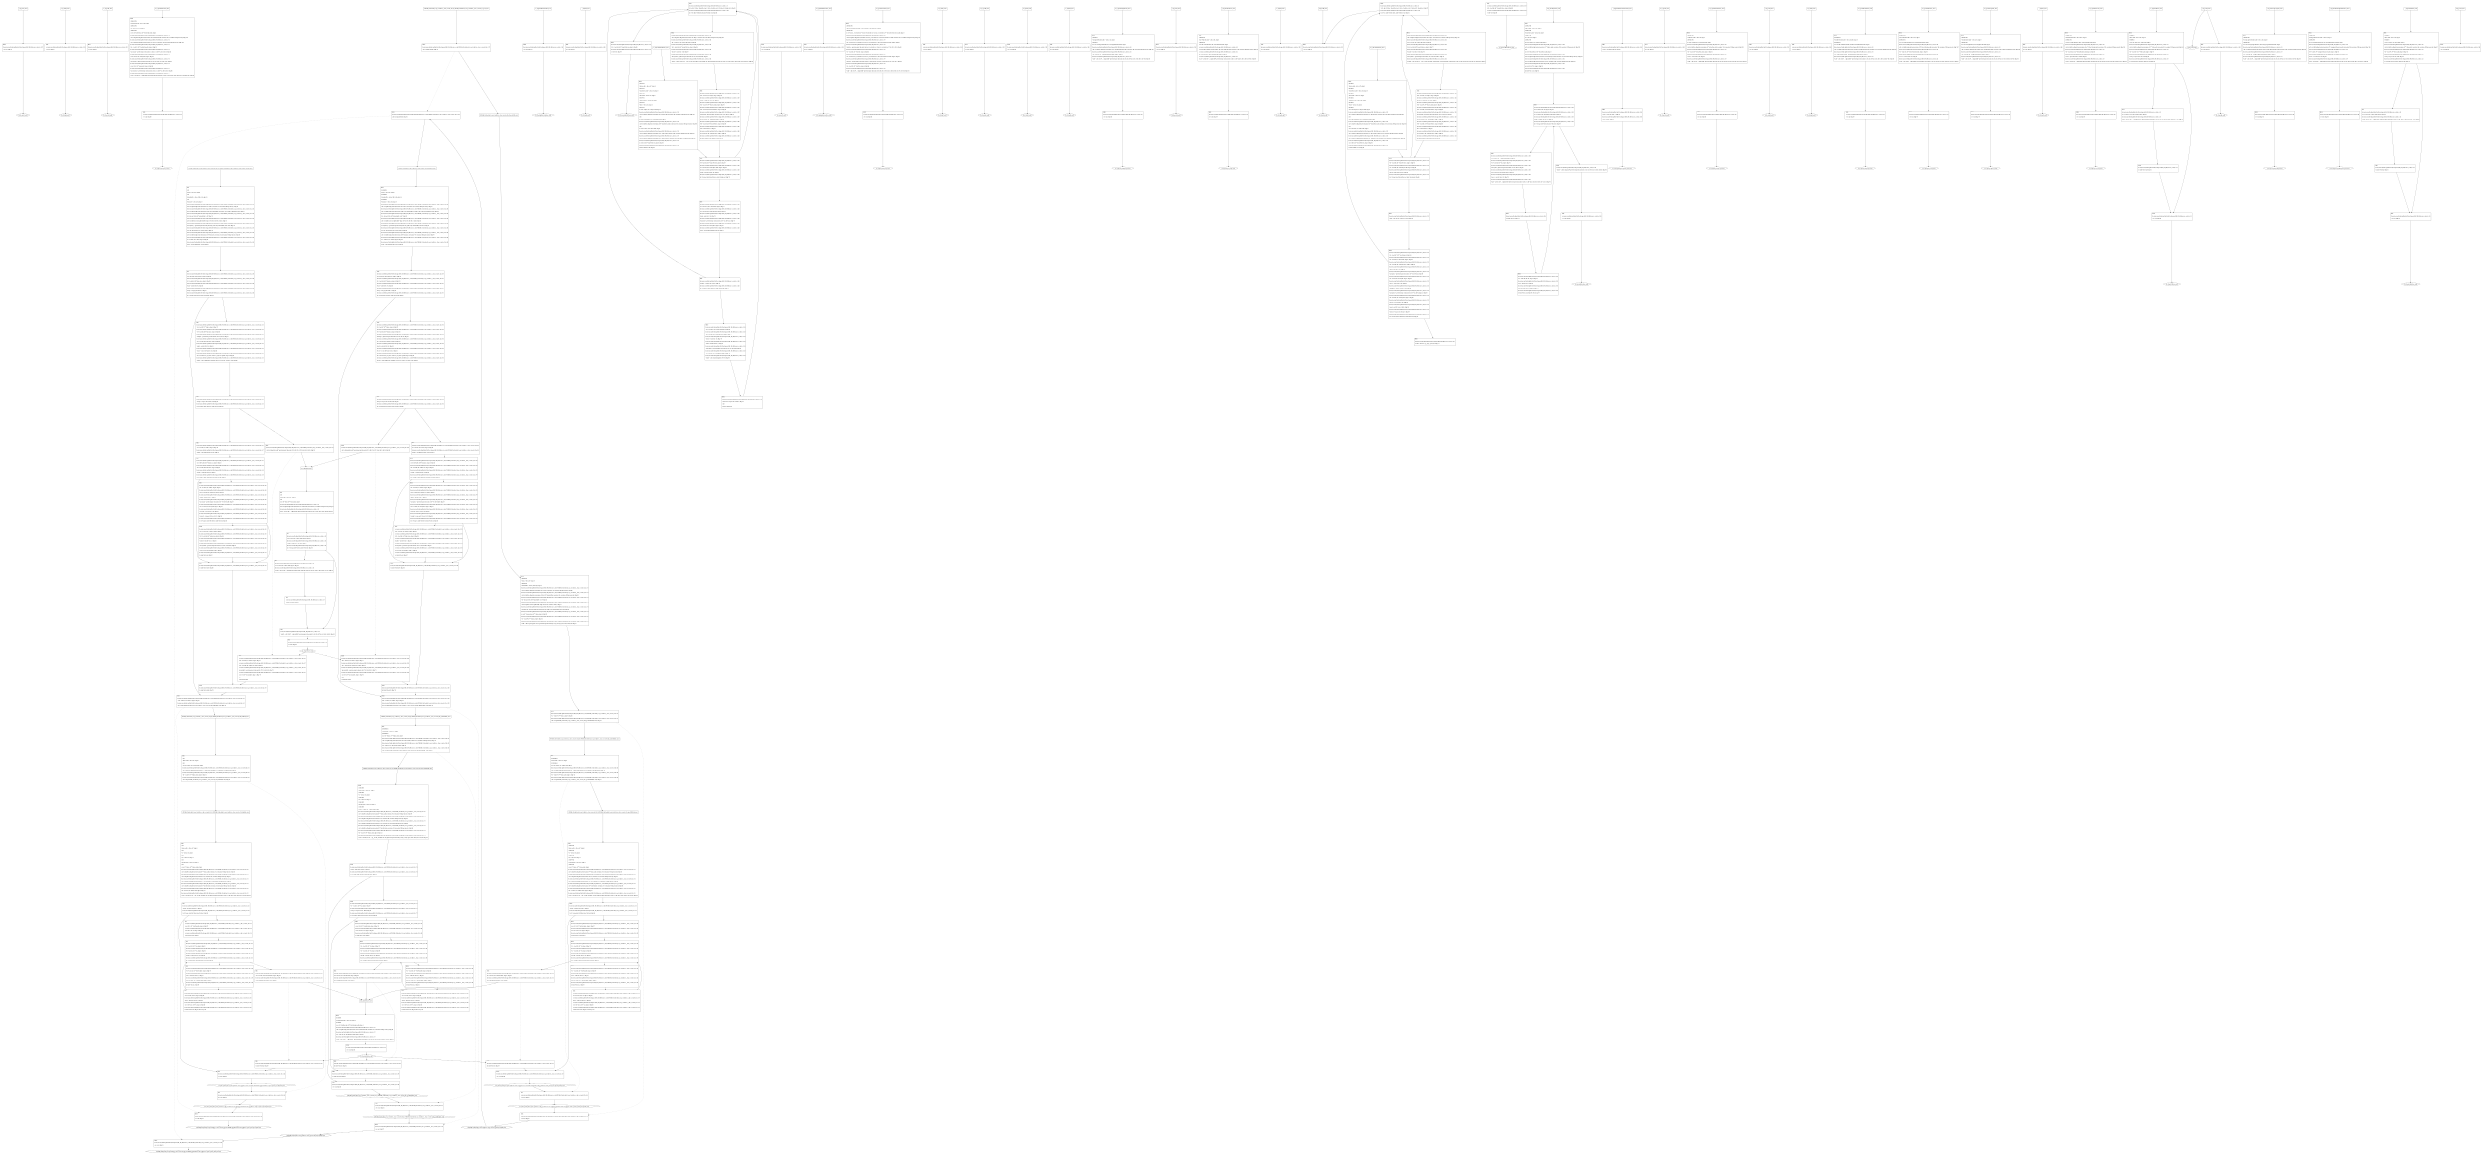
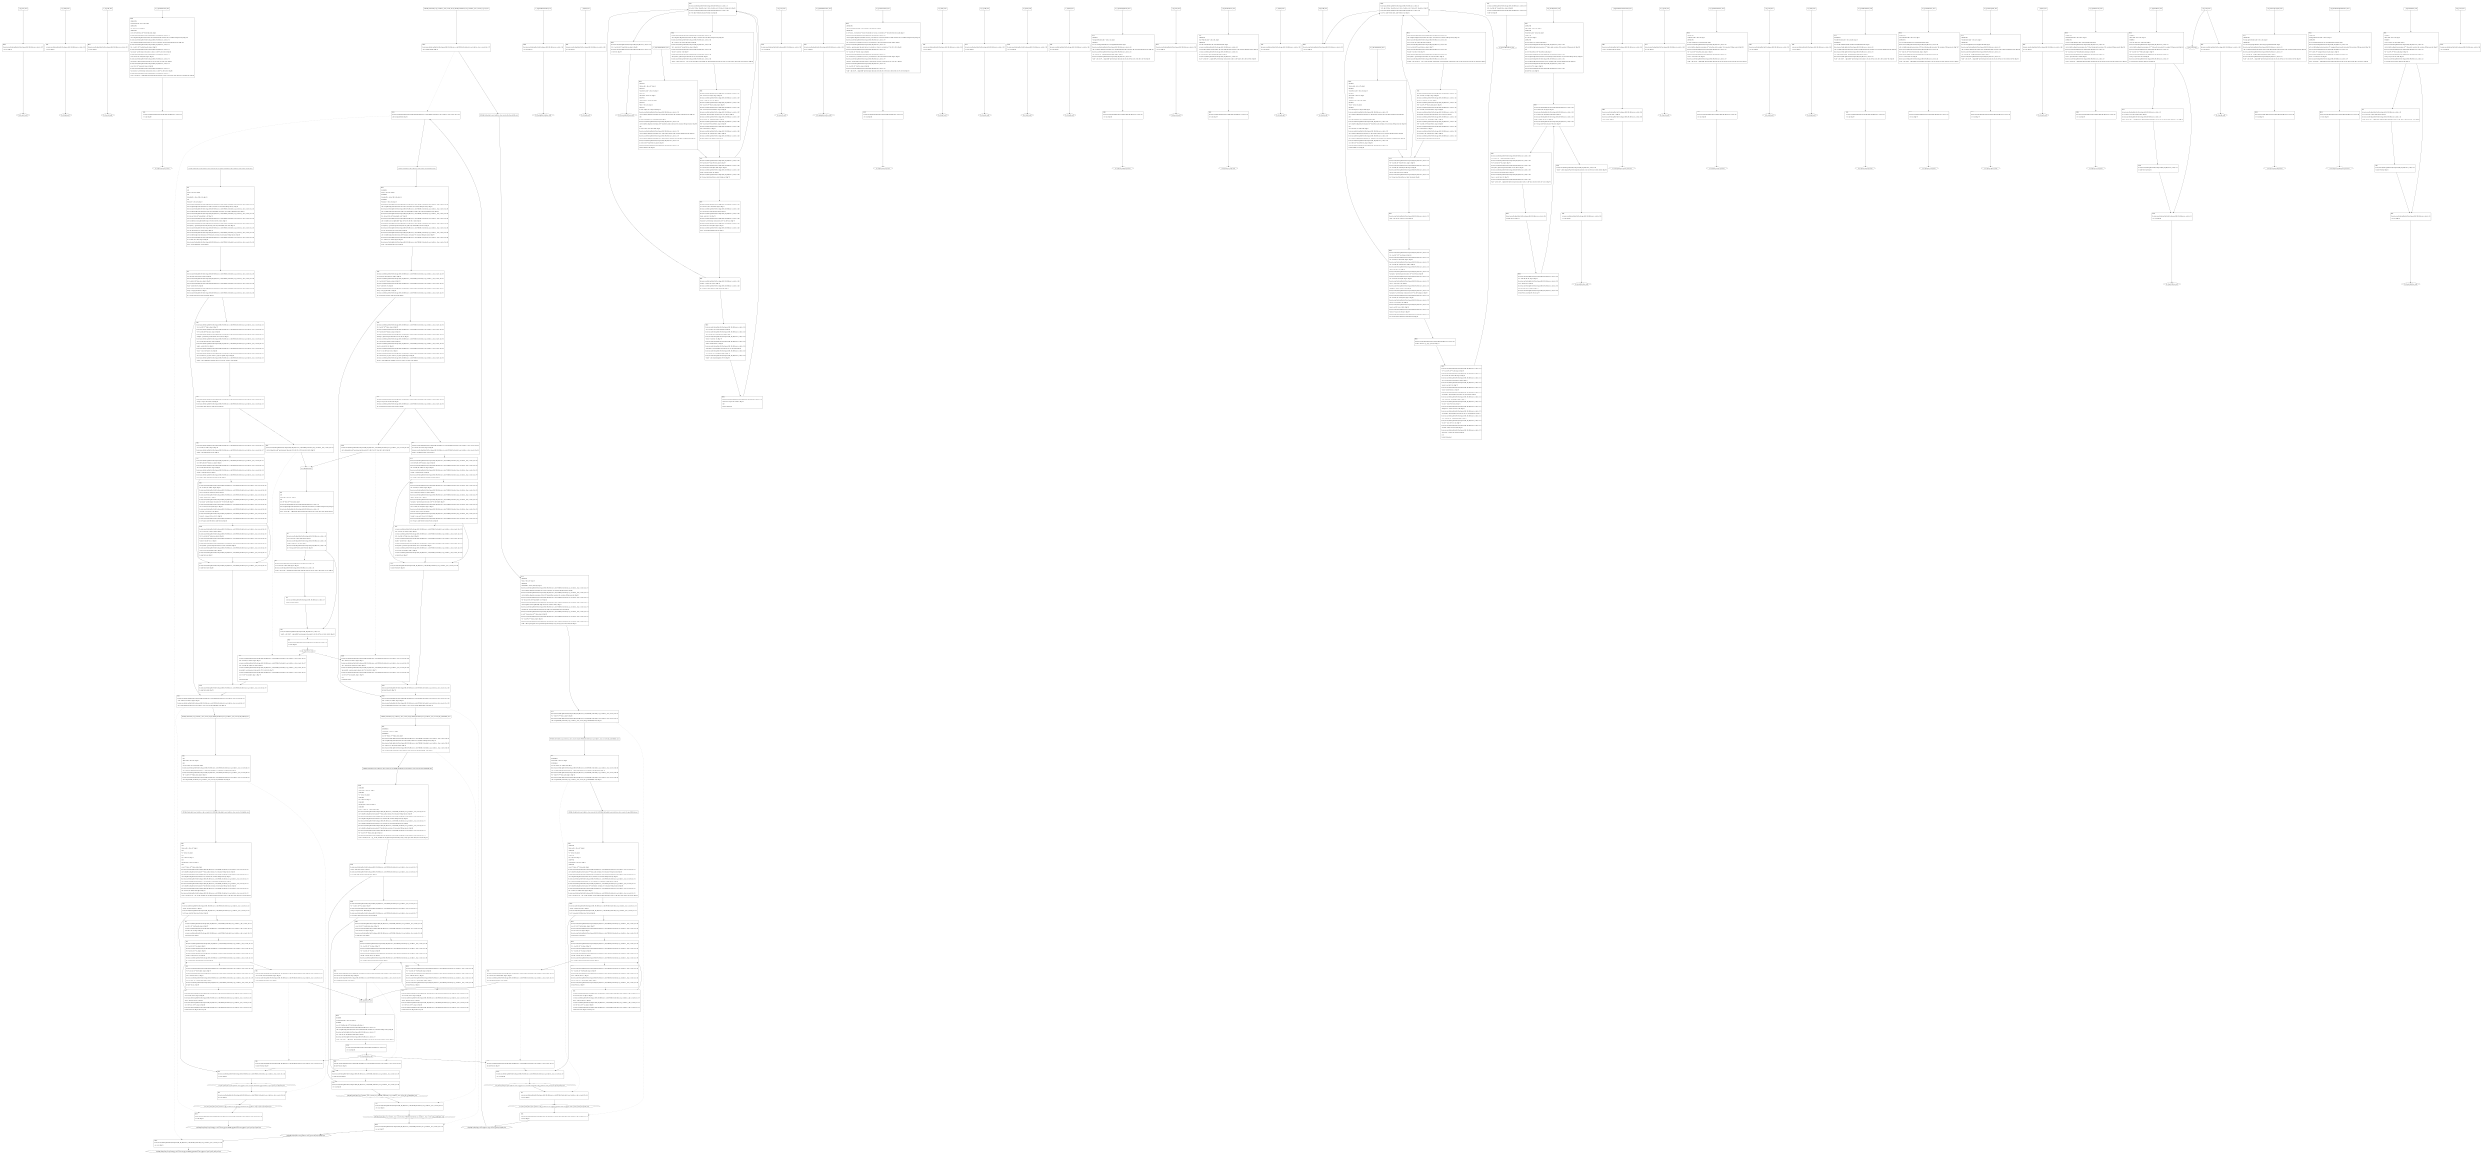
none -> (781, 9)
none -> (1461, 402)
